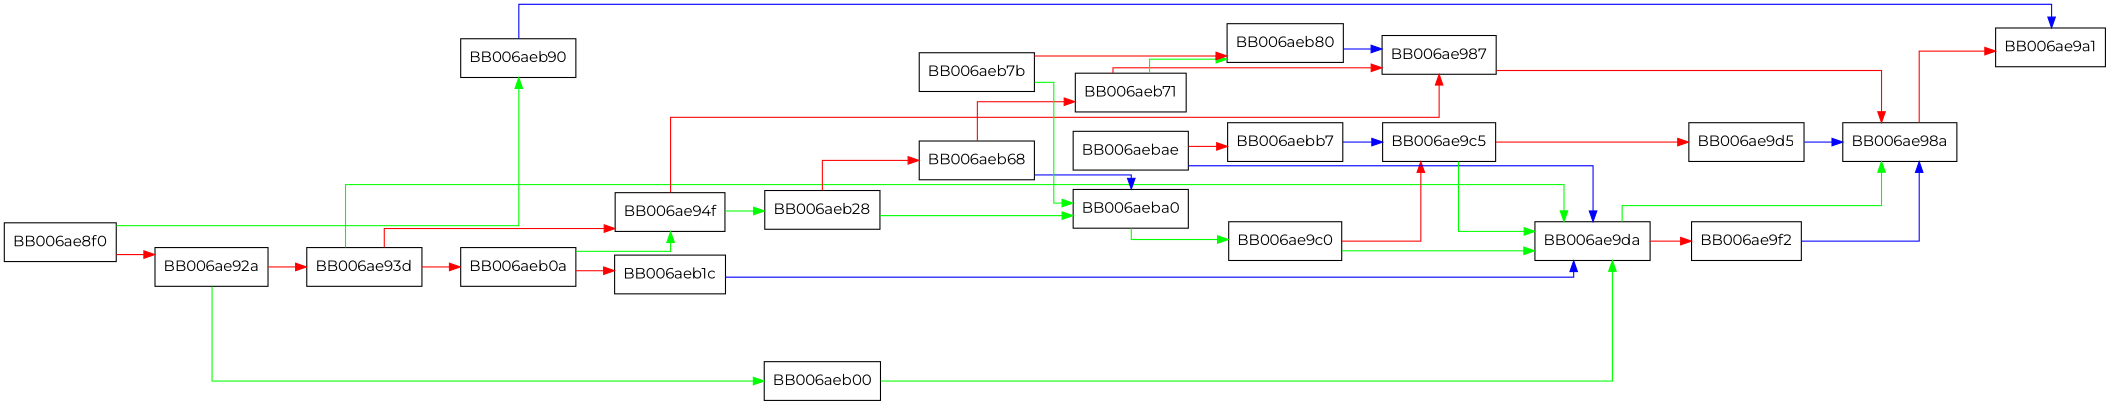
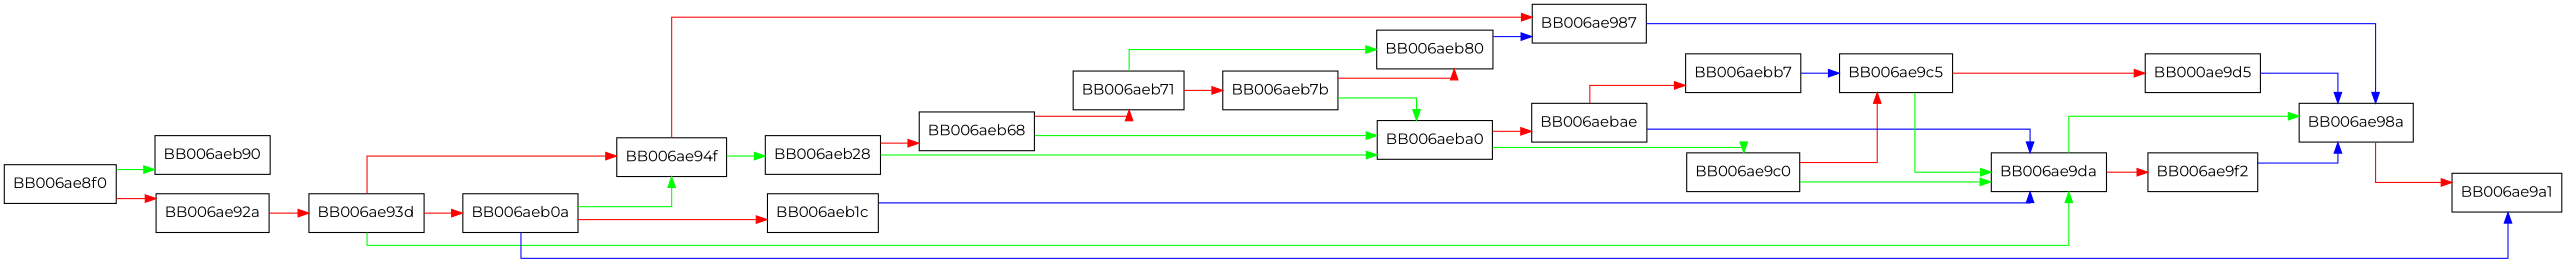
(1274, 4) -> (1519, 258)
(1239, 68) -> (1198, 90)
(1710, 71) -> (2045, 24)
none -> (1507, 131)
(1746, 142) -> (2203, 73)
(1085, 175) -> (1200, 136)
(822, 381) -> none
